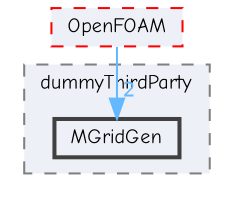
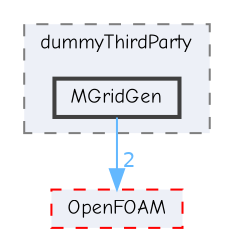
(117, 78) -> (117, 146)
